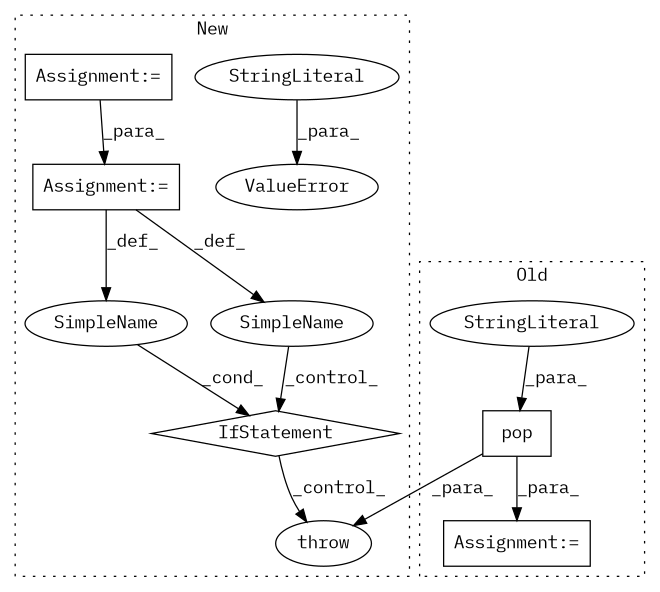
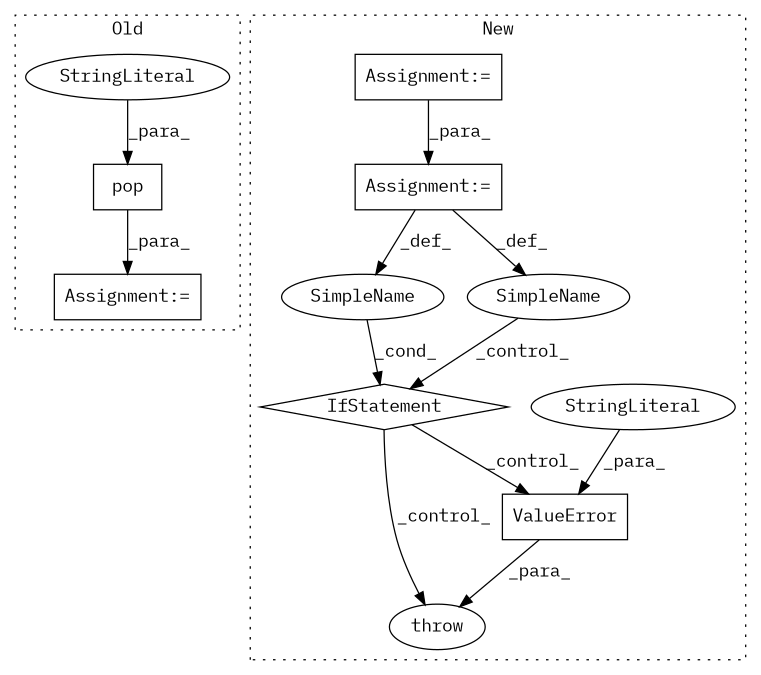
(297, 187) -> (565, 517)
none -> (465, 456)
(430, 483) -> (504, 569)
